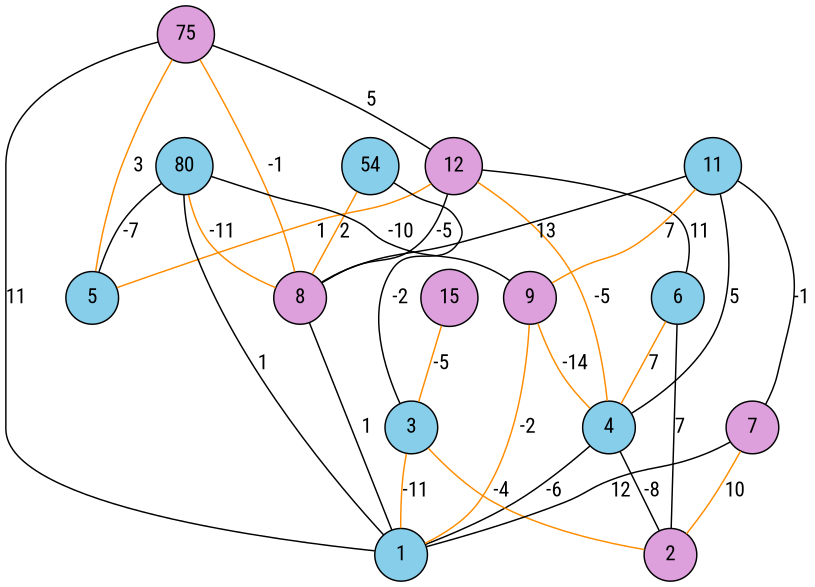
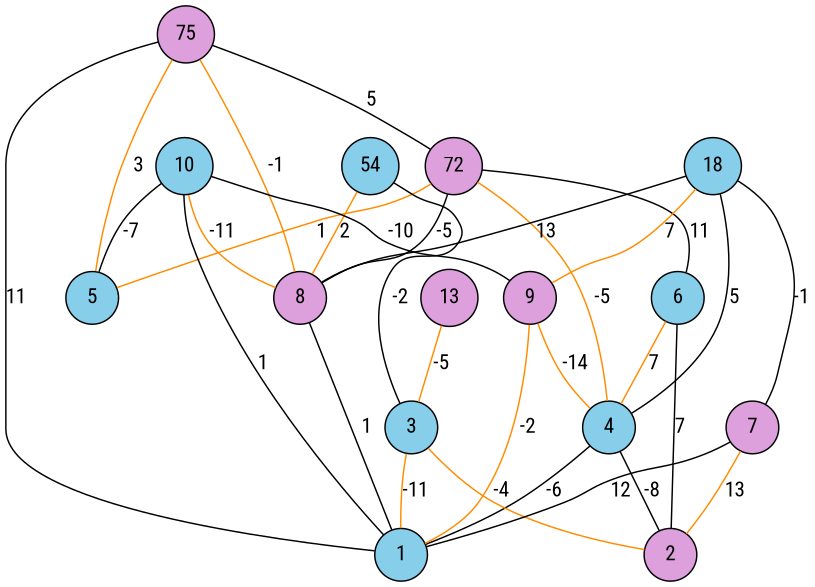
(184, 166) -> (184, 166)
(454, 166) -> (454, 166)
(713, 166) -> (713, 166)
(449, 298) -> (449, 298)
(735, 491) -> (735, 491)
